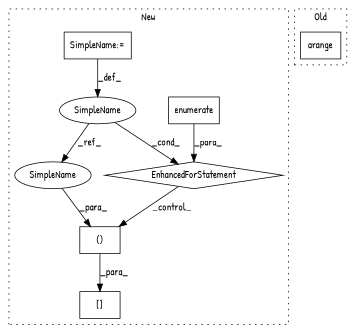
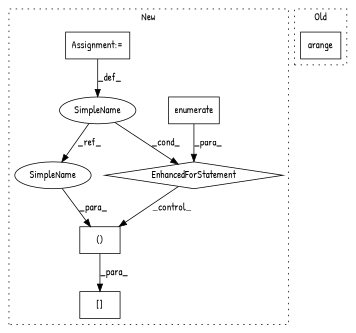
(98, 45) -> (98, 45)
